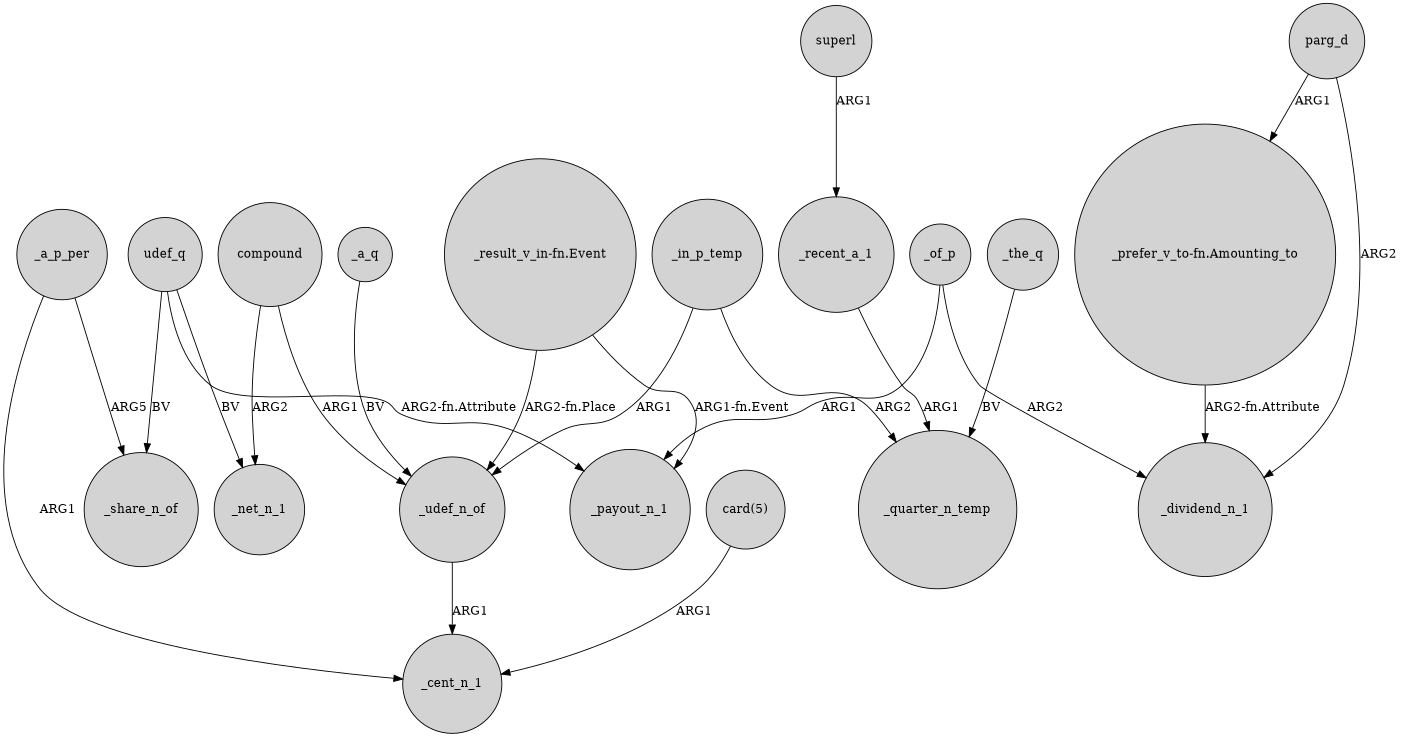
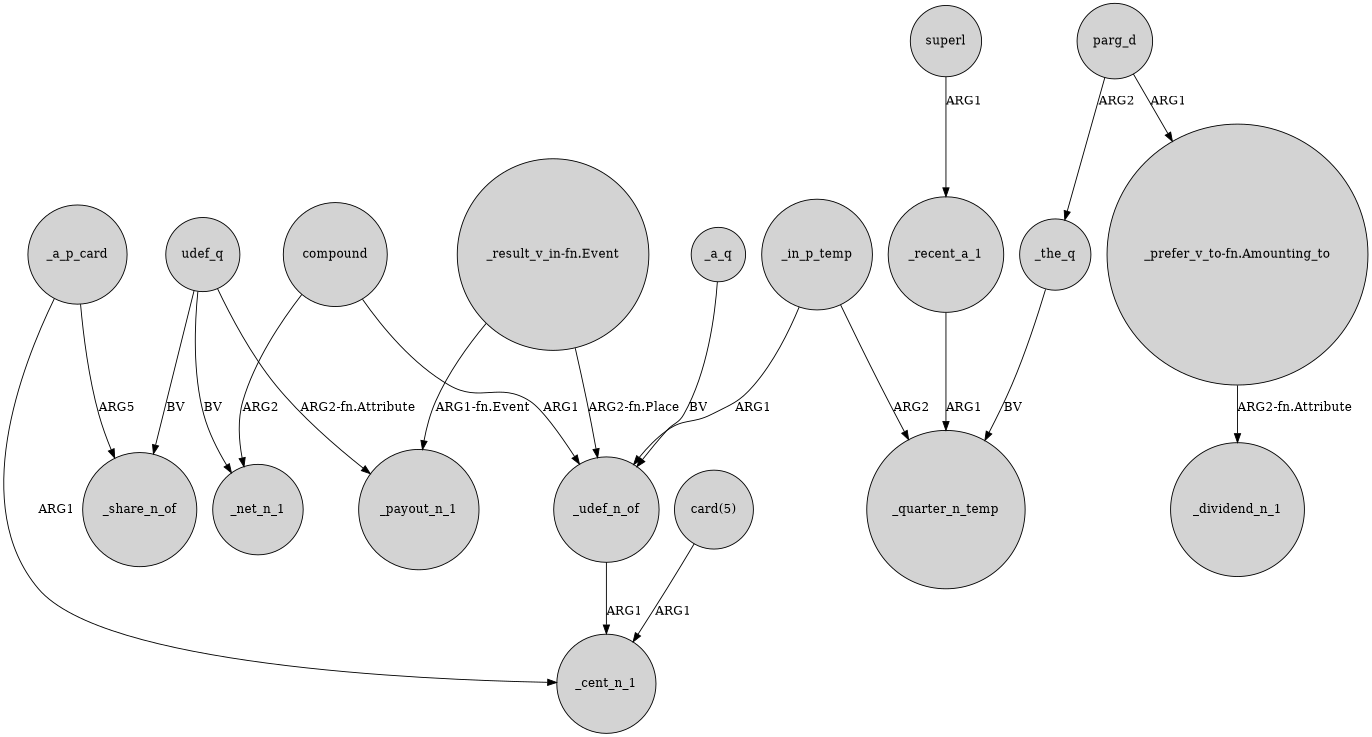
(62, 255) -> (78, 255)
(940, 255) -> none
(1359, 289) -> (1086, 144)
